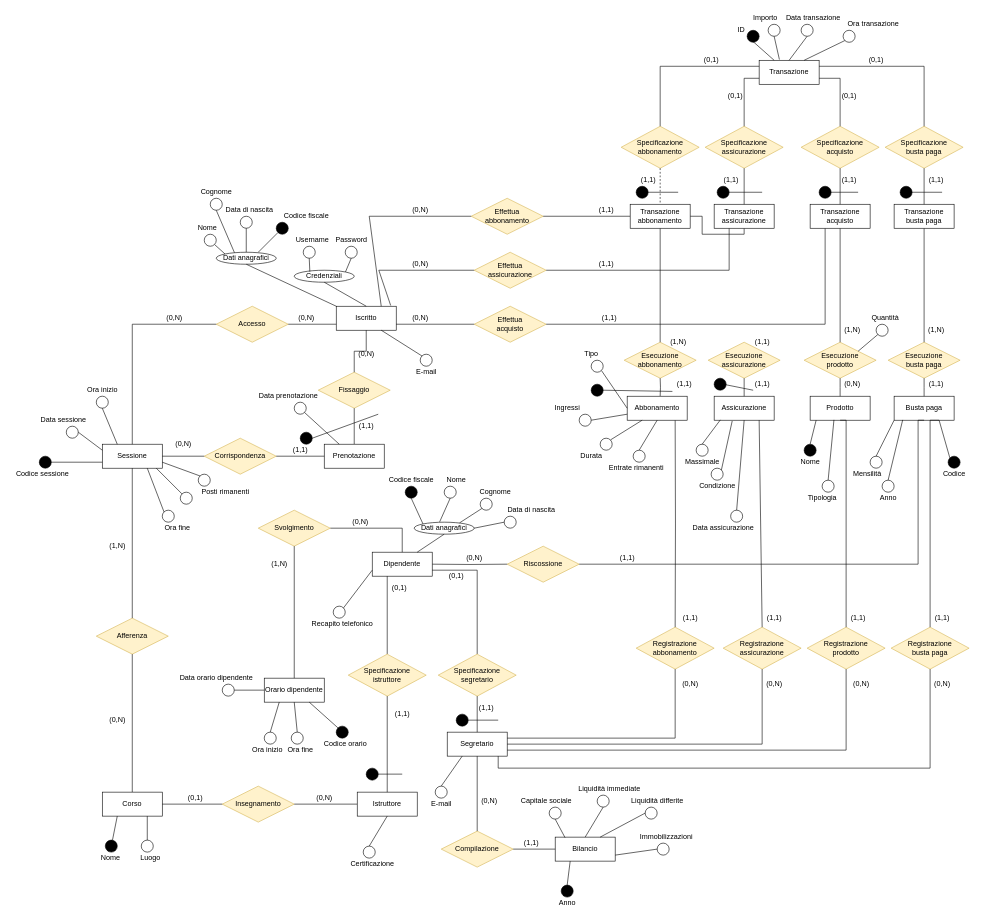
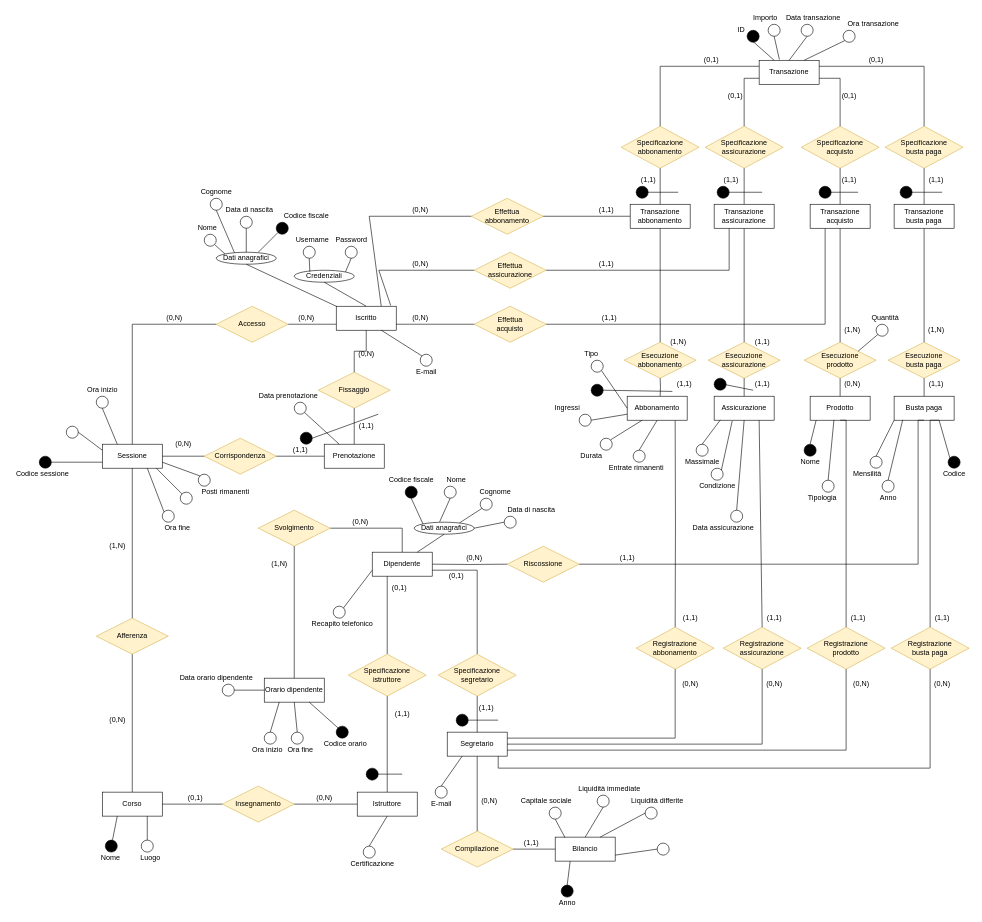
(660, 186) -> (660, 186)
(709, 234) -> (744, 287)
(63, 420) -> none
(666, 837) -> none
